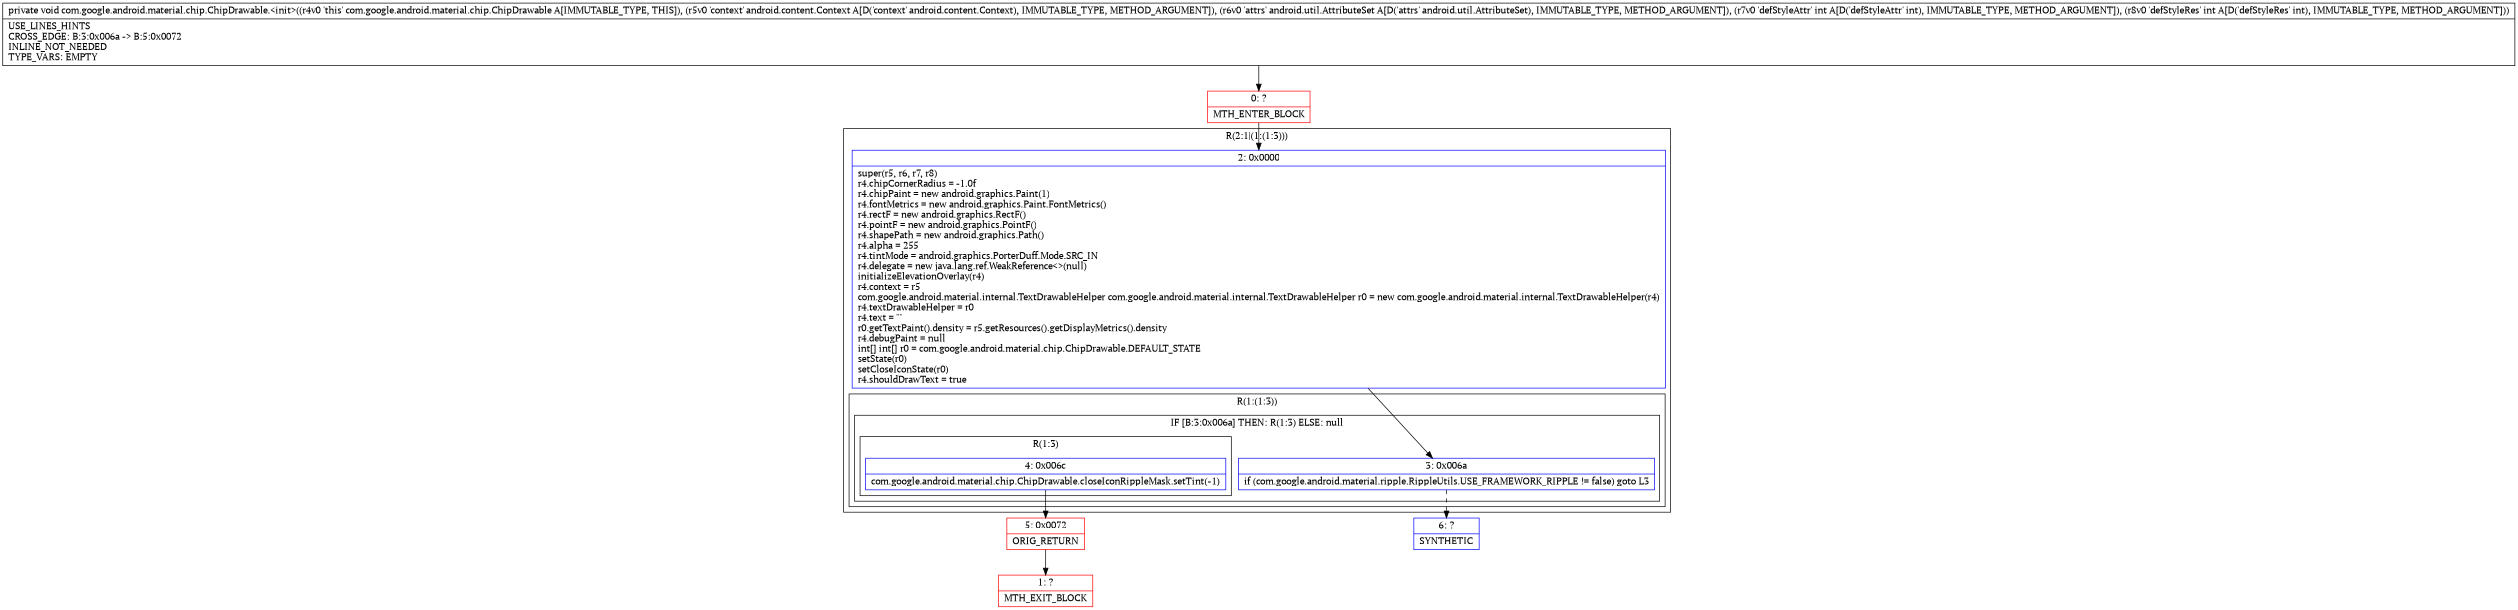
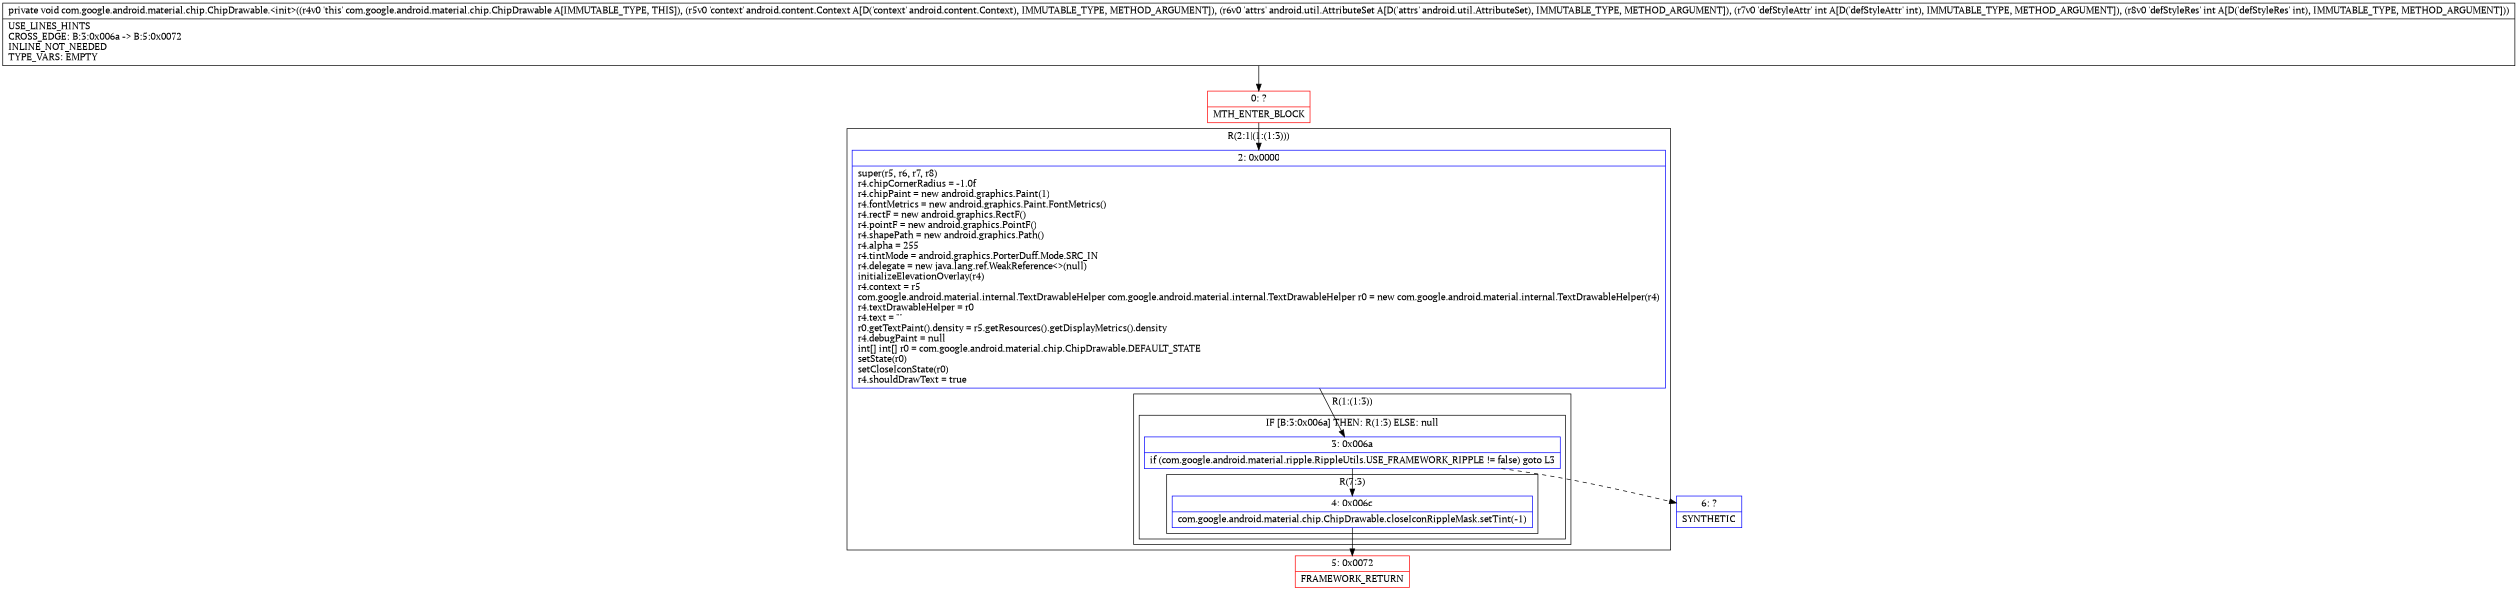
(1046, 444) -> (1352, 482)
none -> (1352, 479)
(1046, 541) -> (1352, 579)
(1046, 591) -> none
